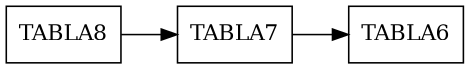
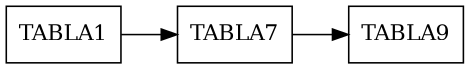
(64, 35) -> (64, 35)
(406, 35) -> (406, 35)
